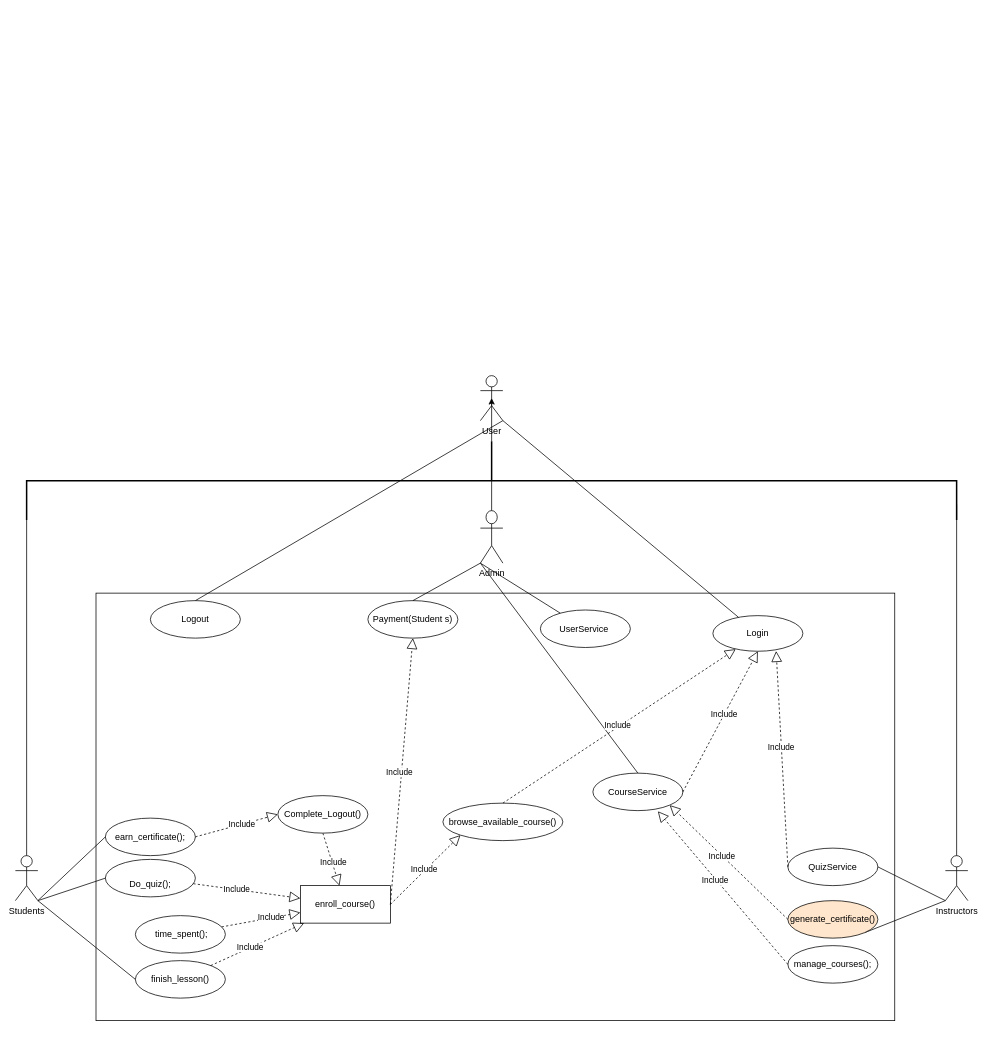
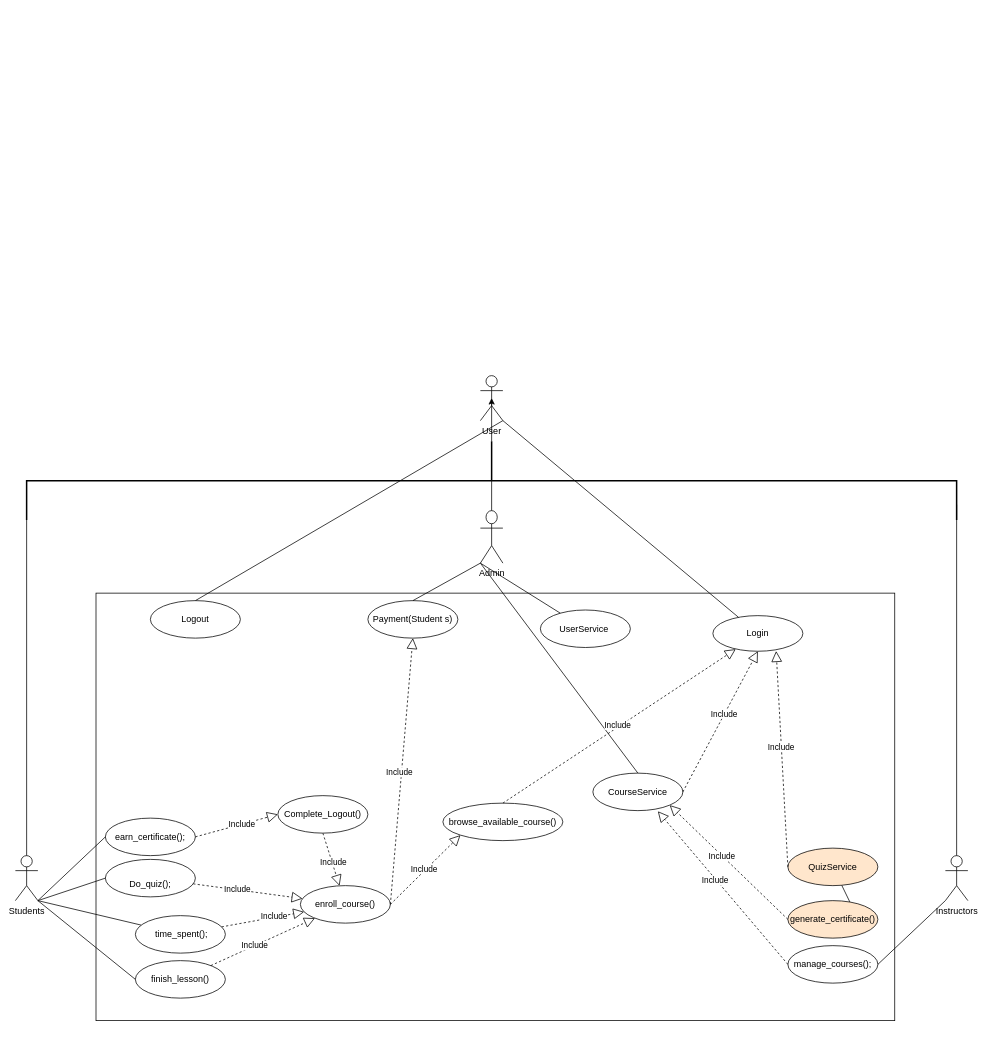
(833, 867) -> (833, 867)
(910, 883) -> none
(345, 904) -> (345, 904)
none -> (91, 913)
(902, 917) -> (846, 894)
none -> (911, 933)
